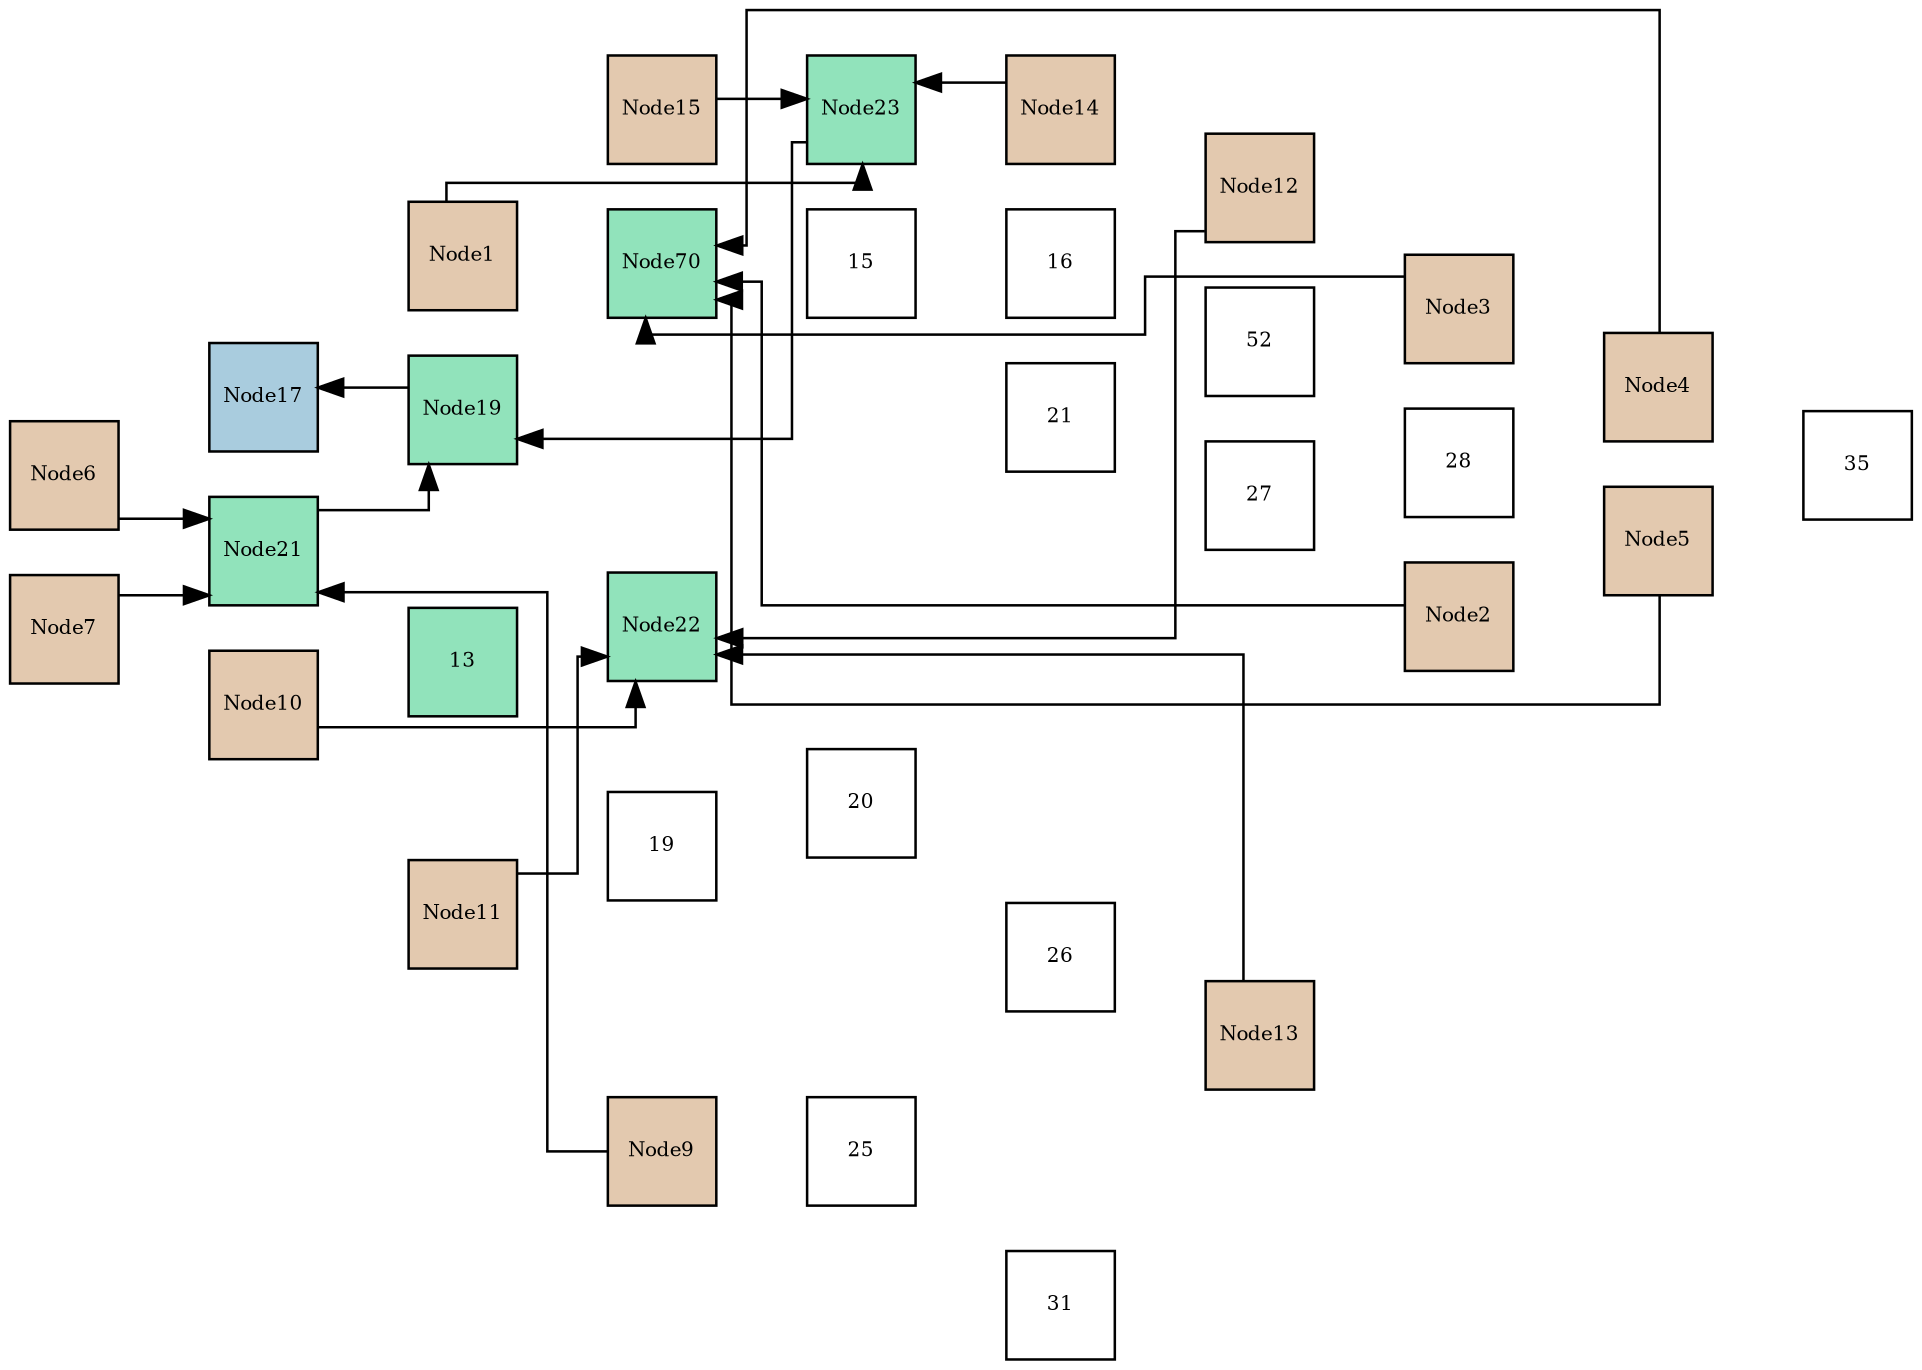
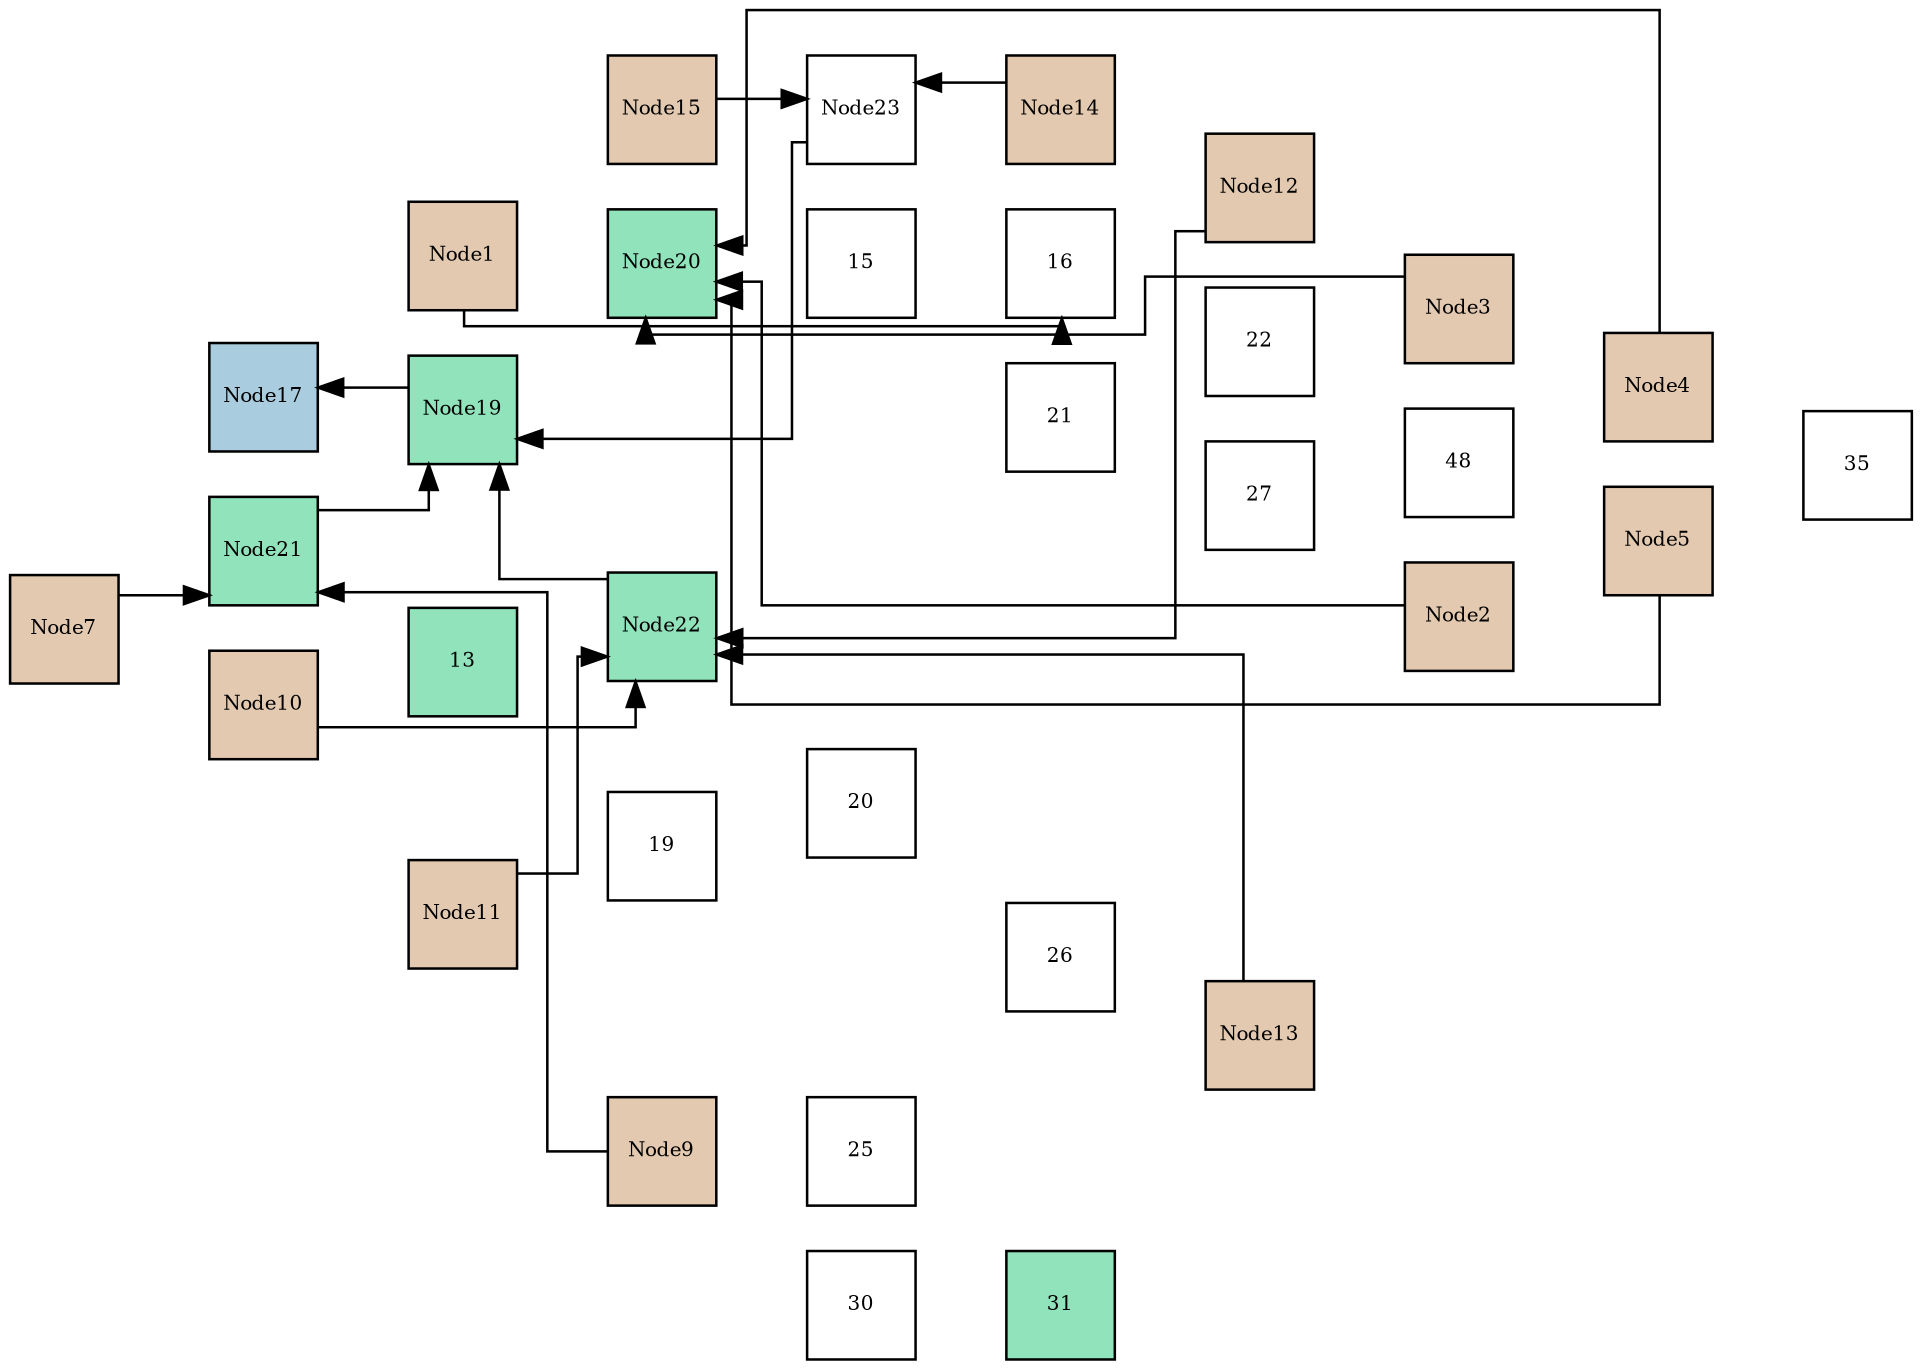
(861, 110) -> (861, 110)
(646, 183) -> (617, 326)
(662, 264) -> (662, 264)
(1260, 342) -> (1260, 342)
(1459, 463) -> (1459, 463)
(64, 475) -> none
none -> (499, 568)
none -> (861, 1305)
(1061, 1305) -> (1061, 1305)
